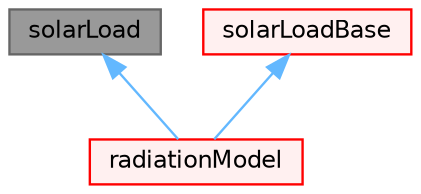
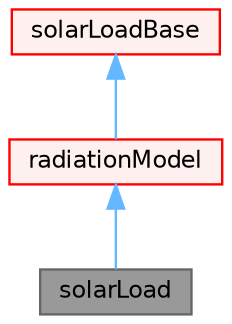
(149, 106) -> (116, 239)
